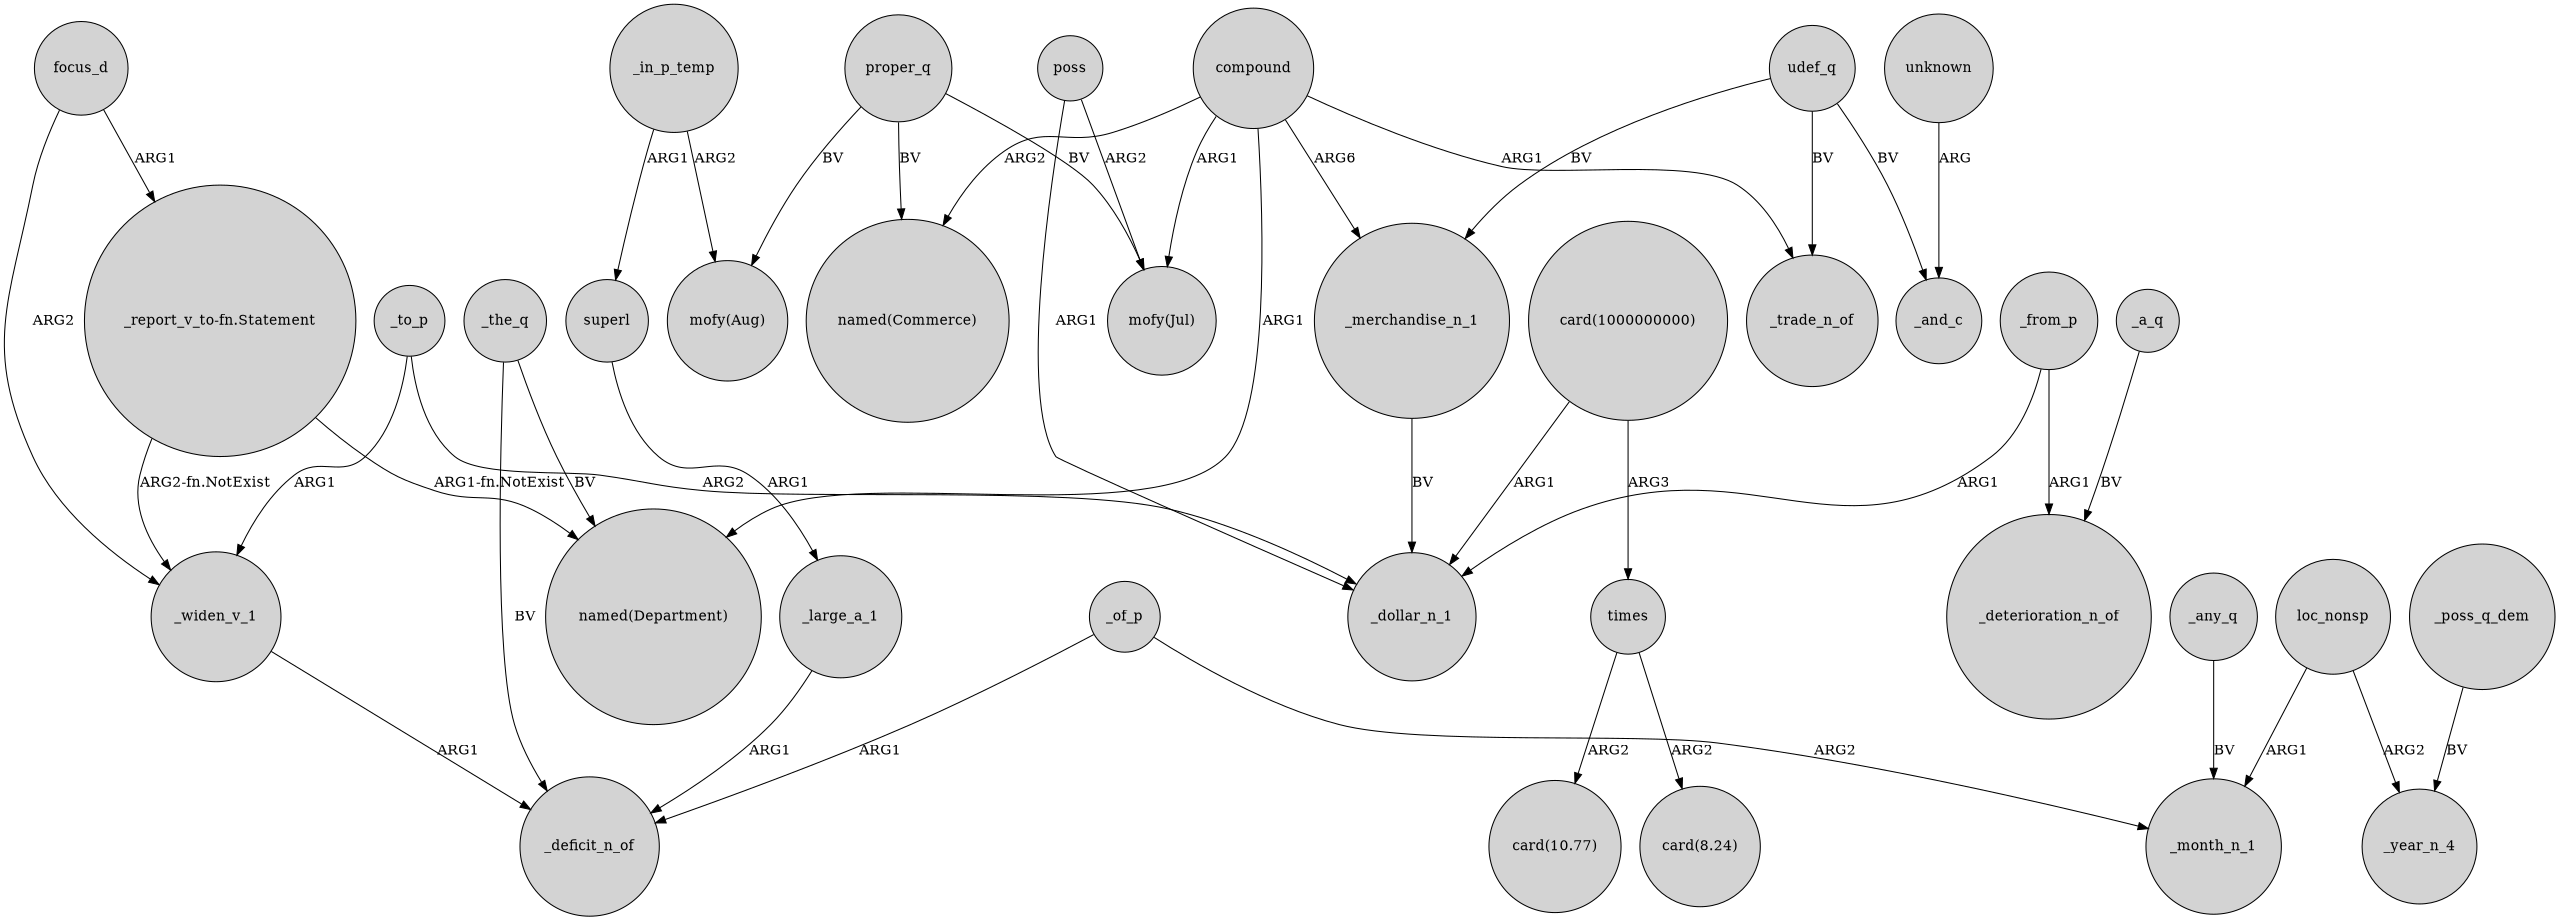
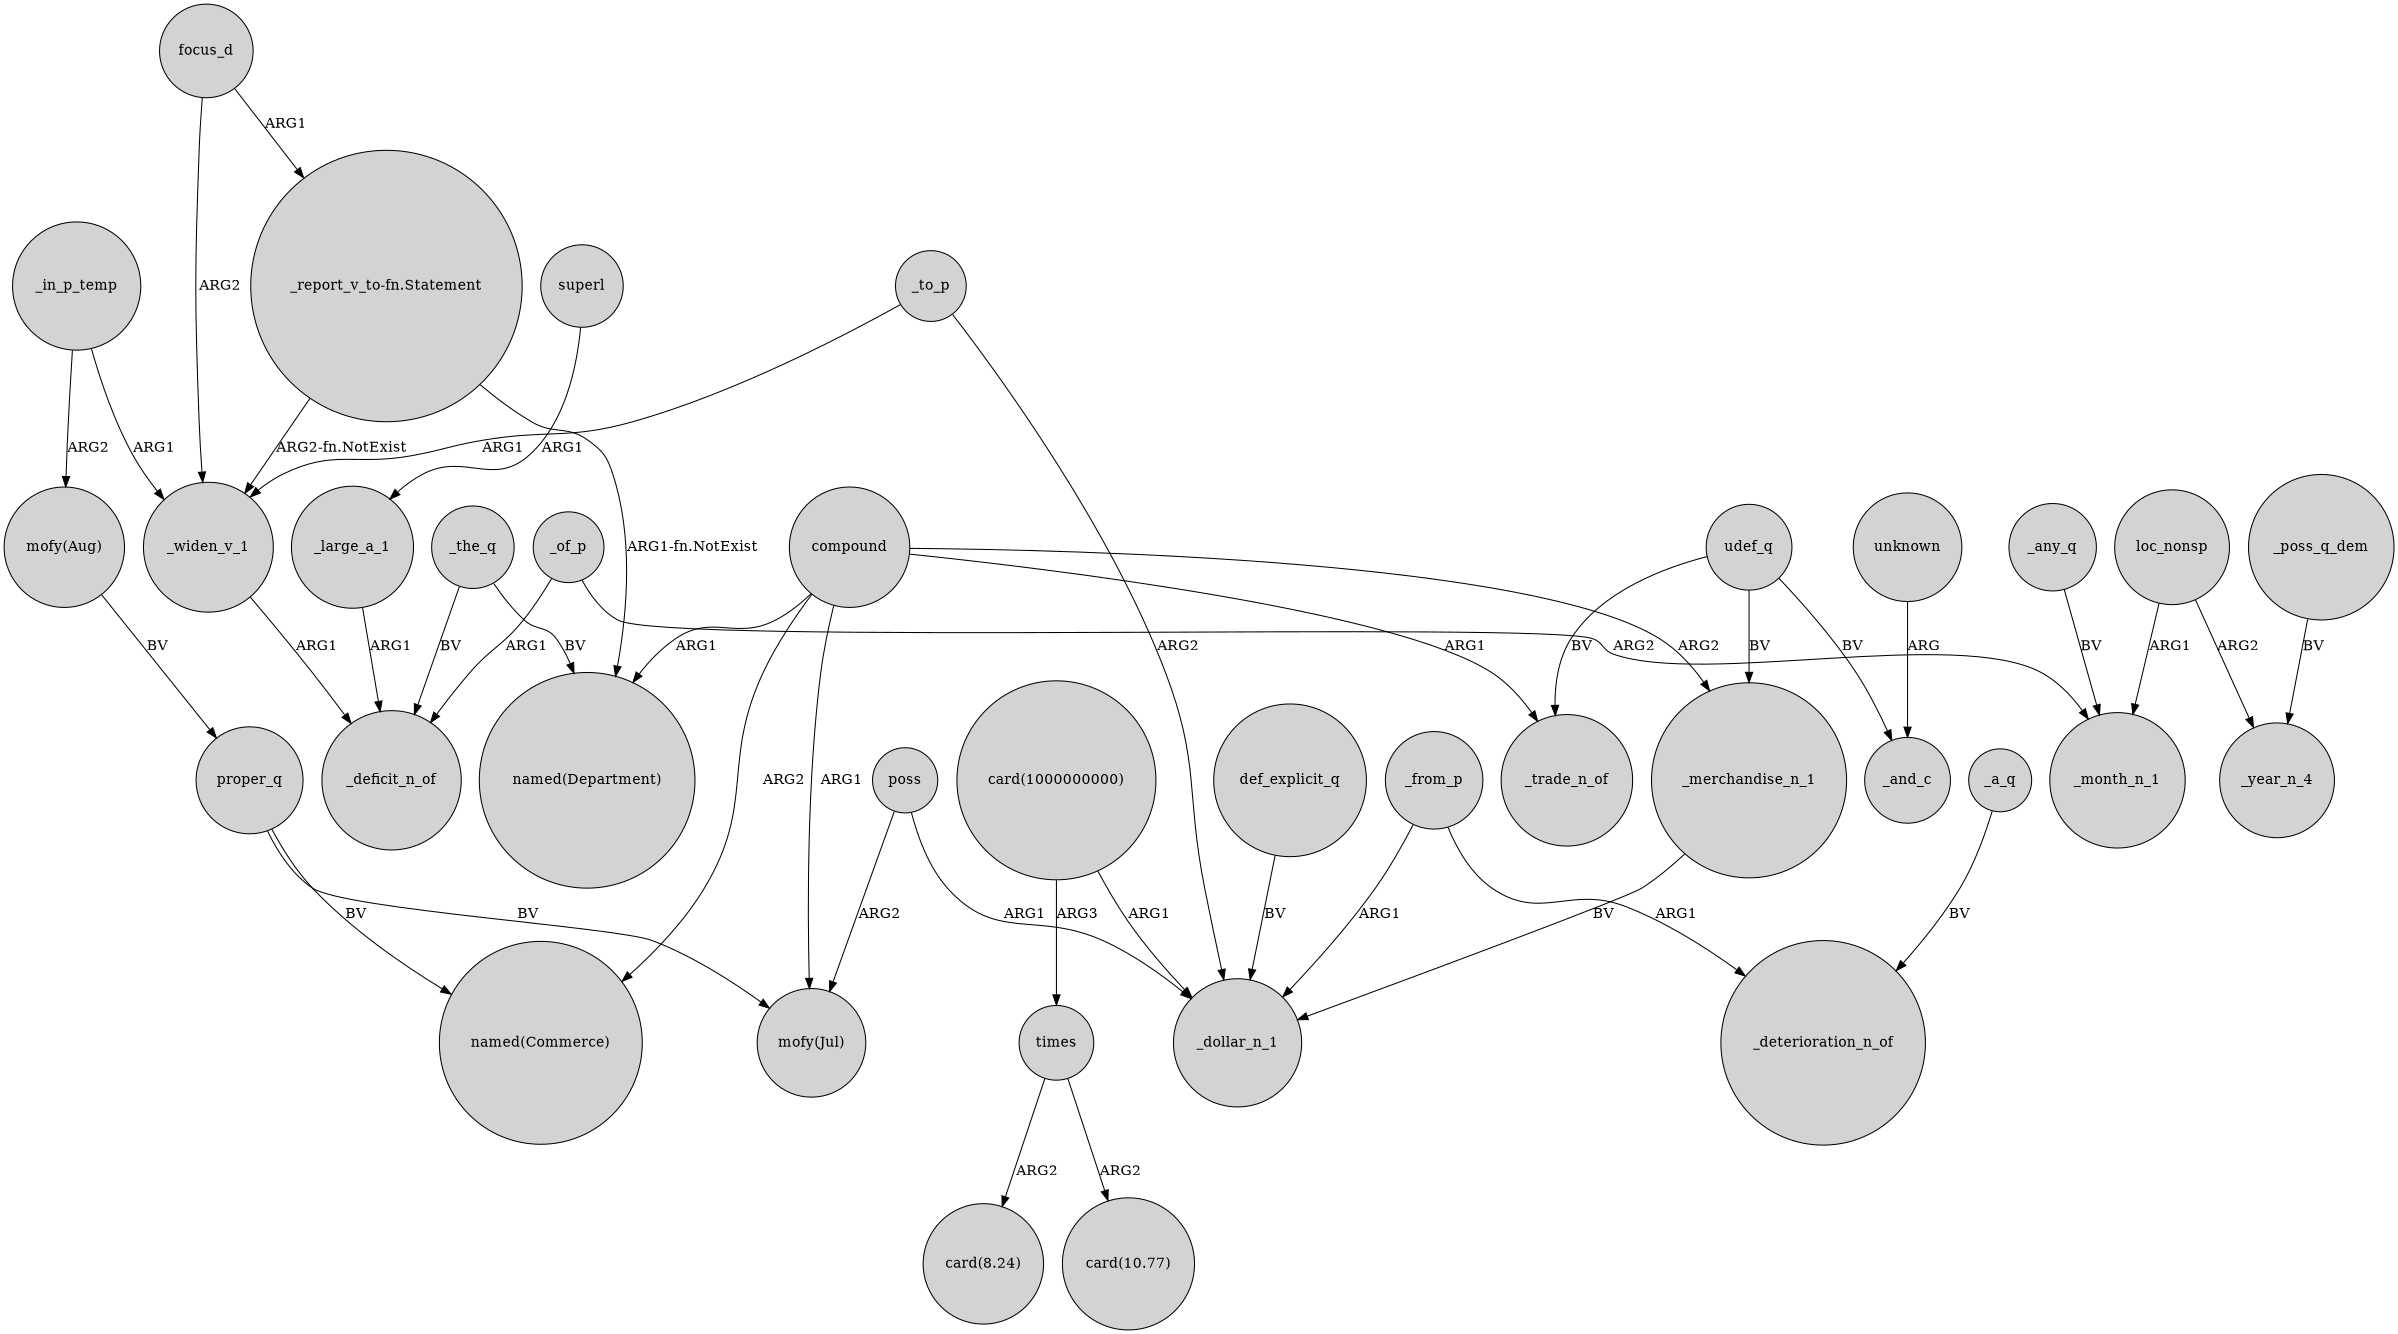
(1335, 159) -> (1699, 646)
(802, 177) -> (156, 662)
(635, 199) -> (117, 423)
none -> (1290, 780)
